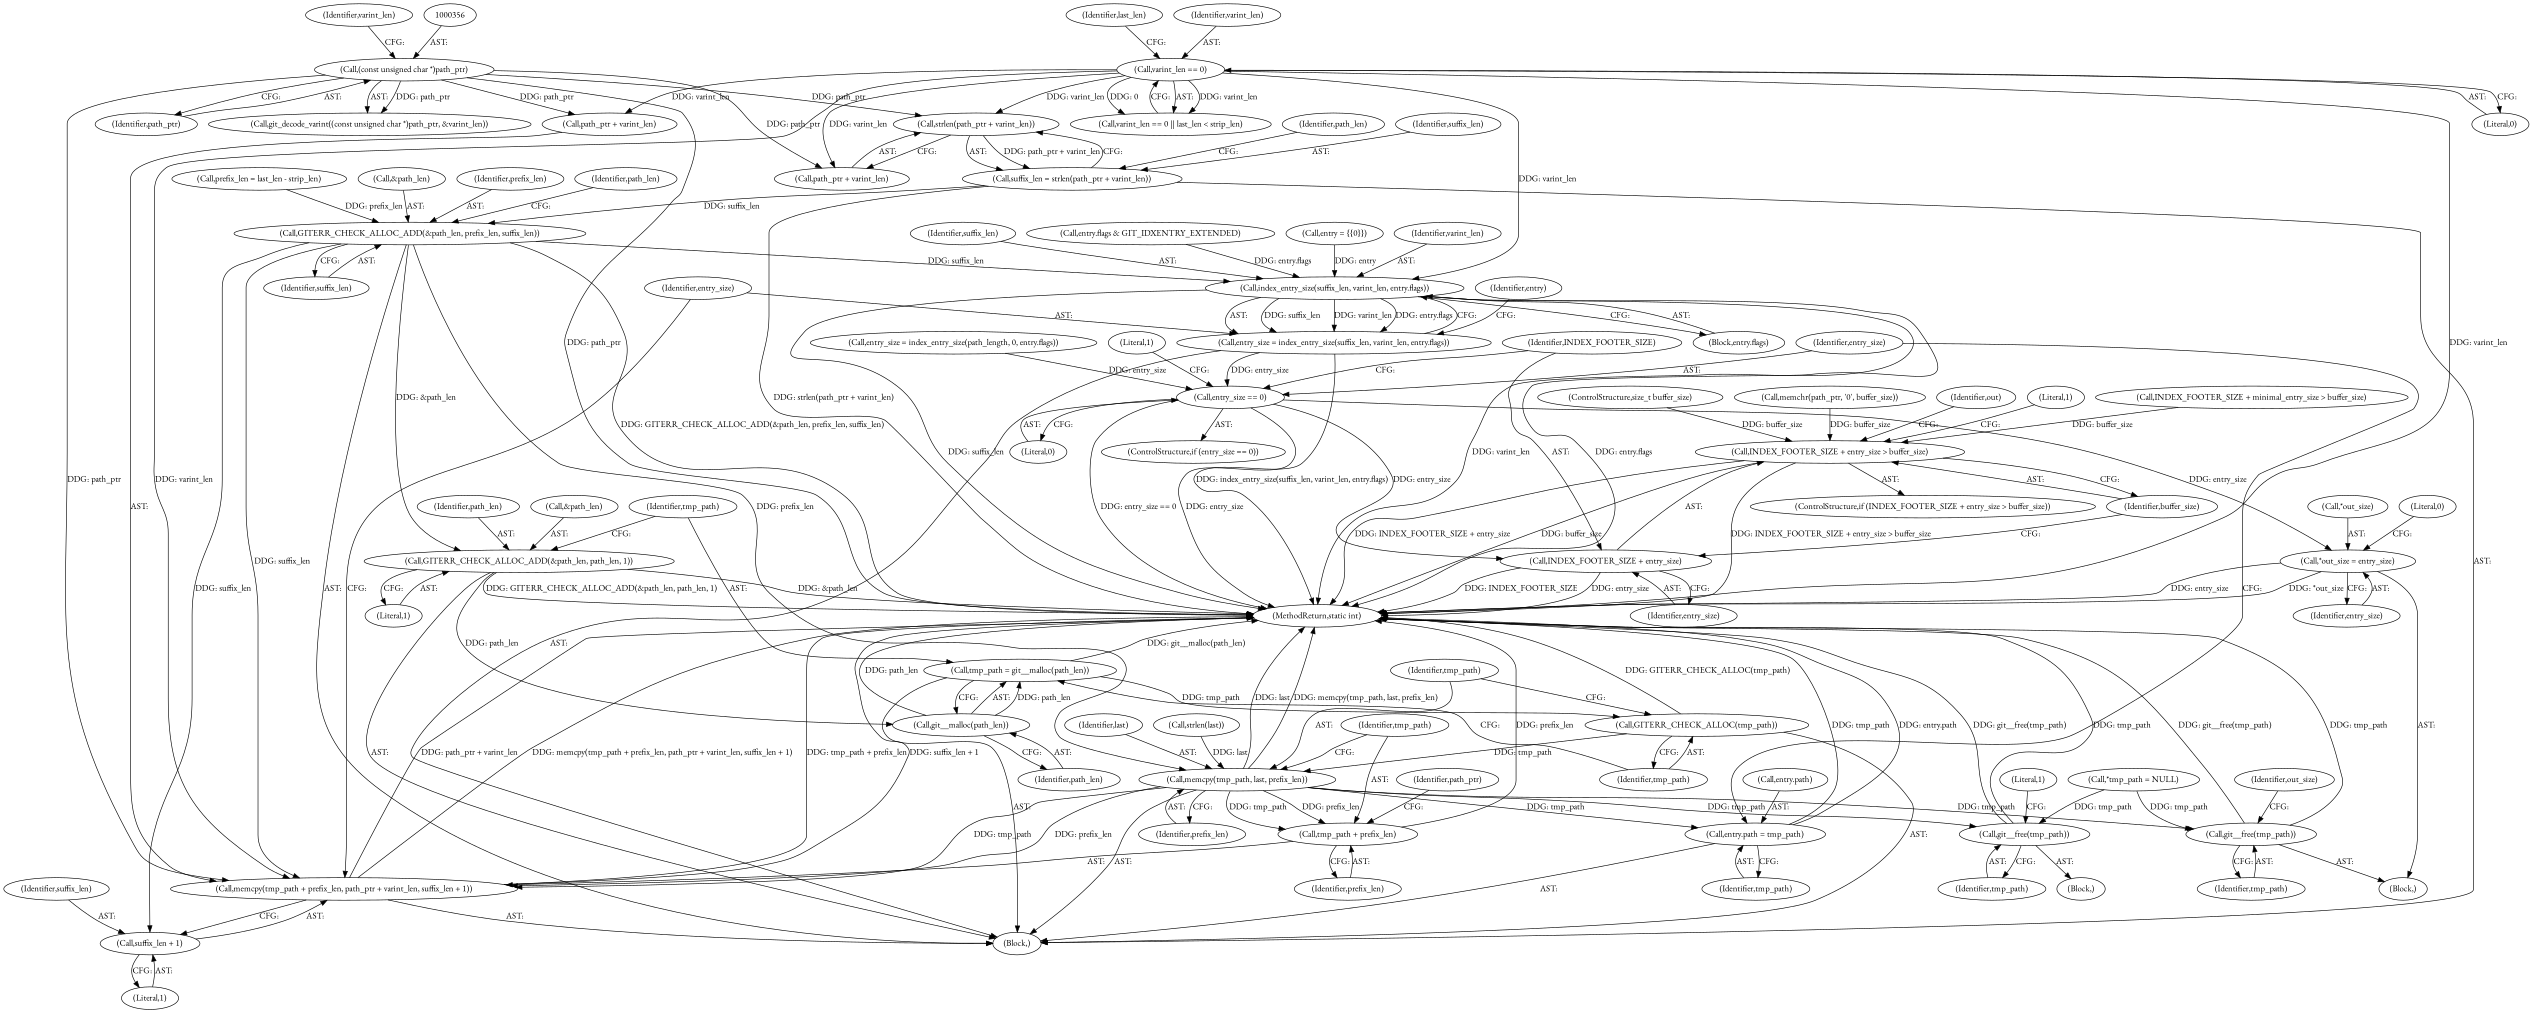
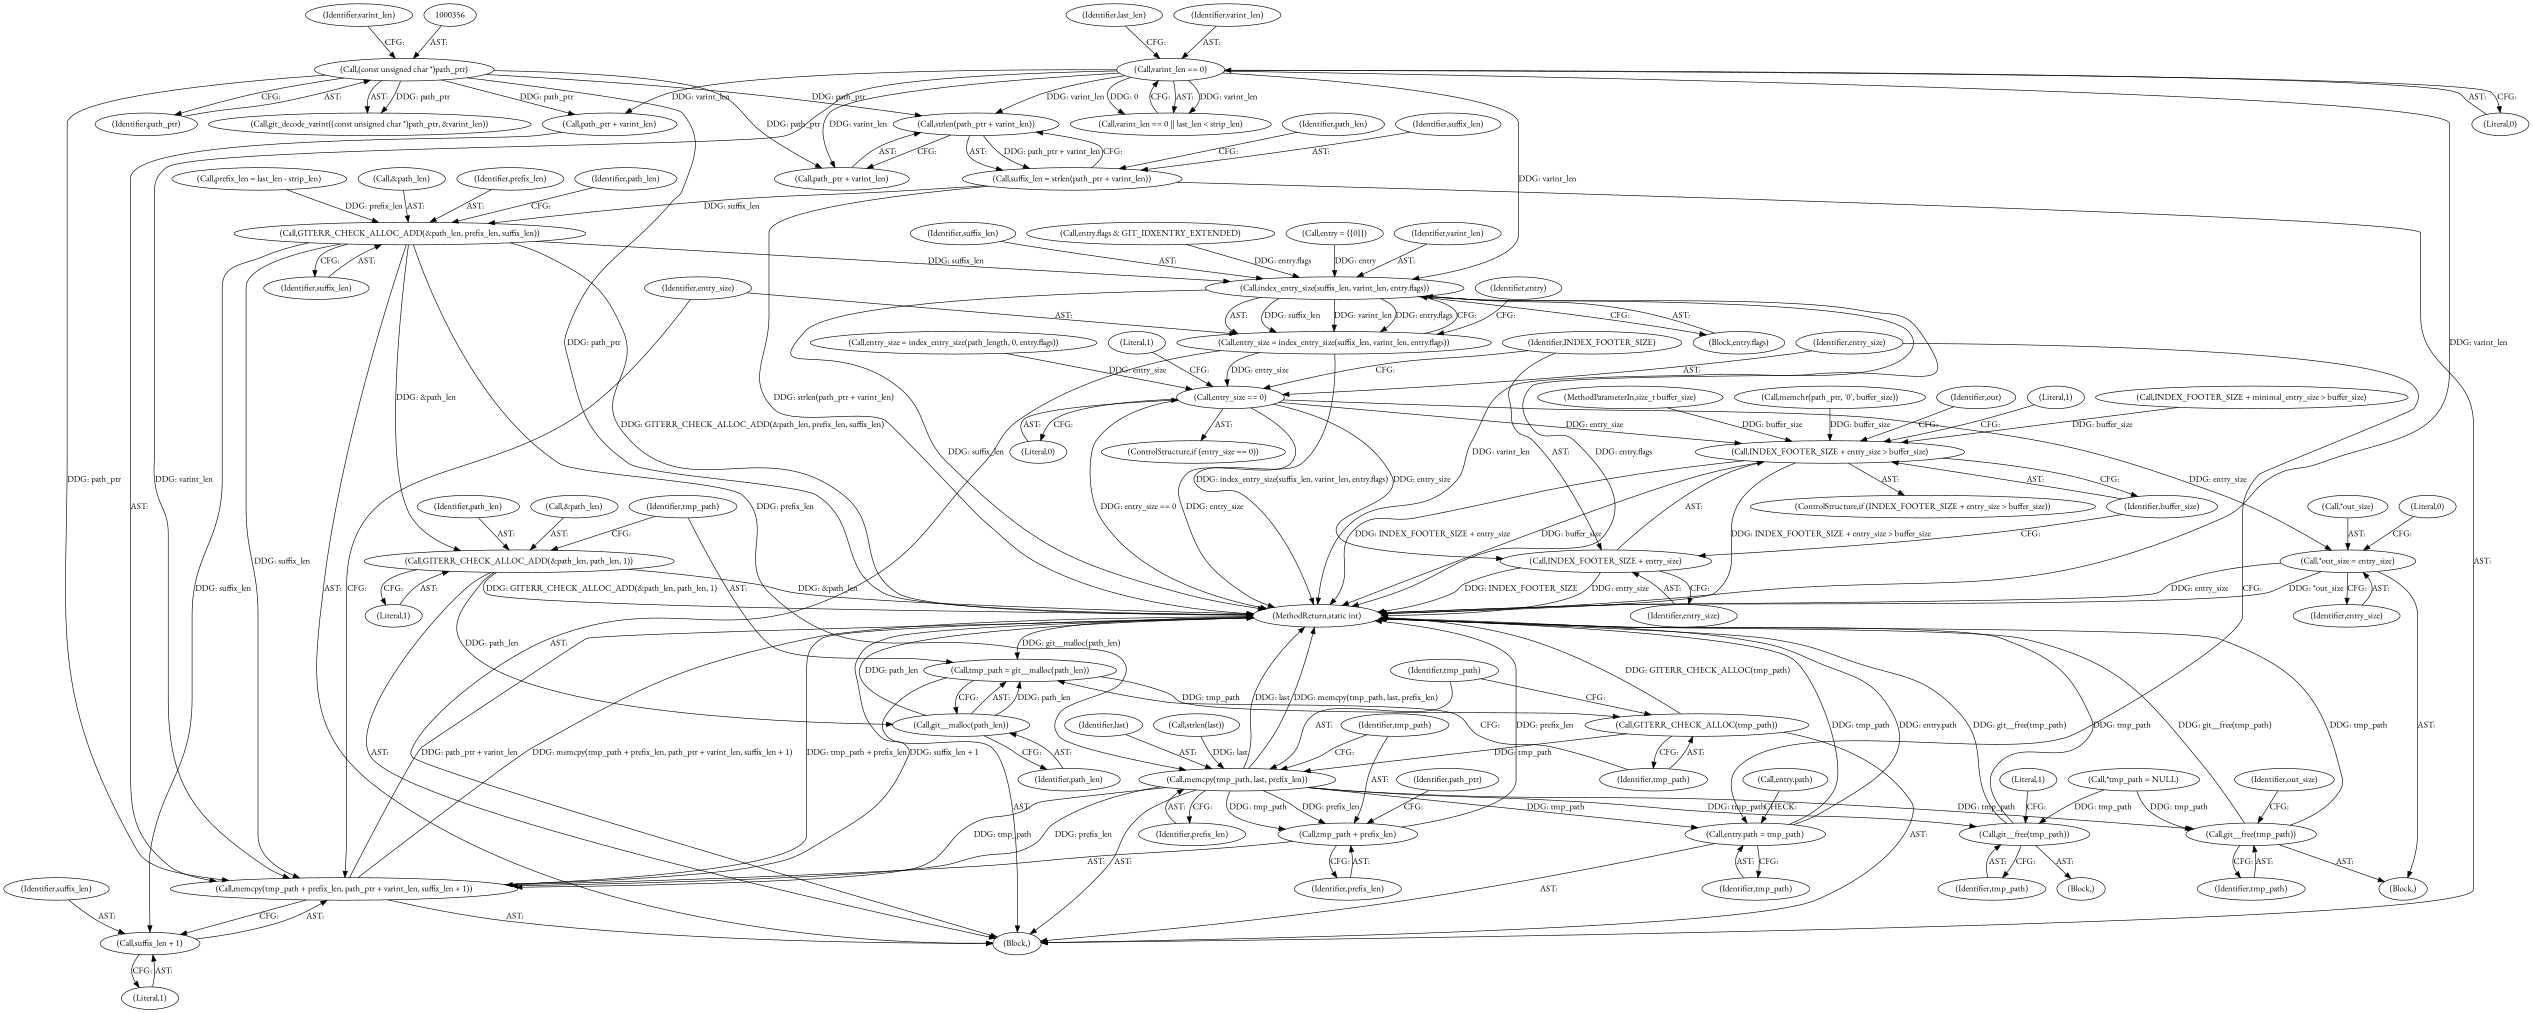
(1630, 397) -> (1630, 397)
none -> (1507, 423)
(1160, 635) -> (1129, 621)
(1782, 807) -> (1782, 807)
